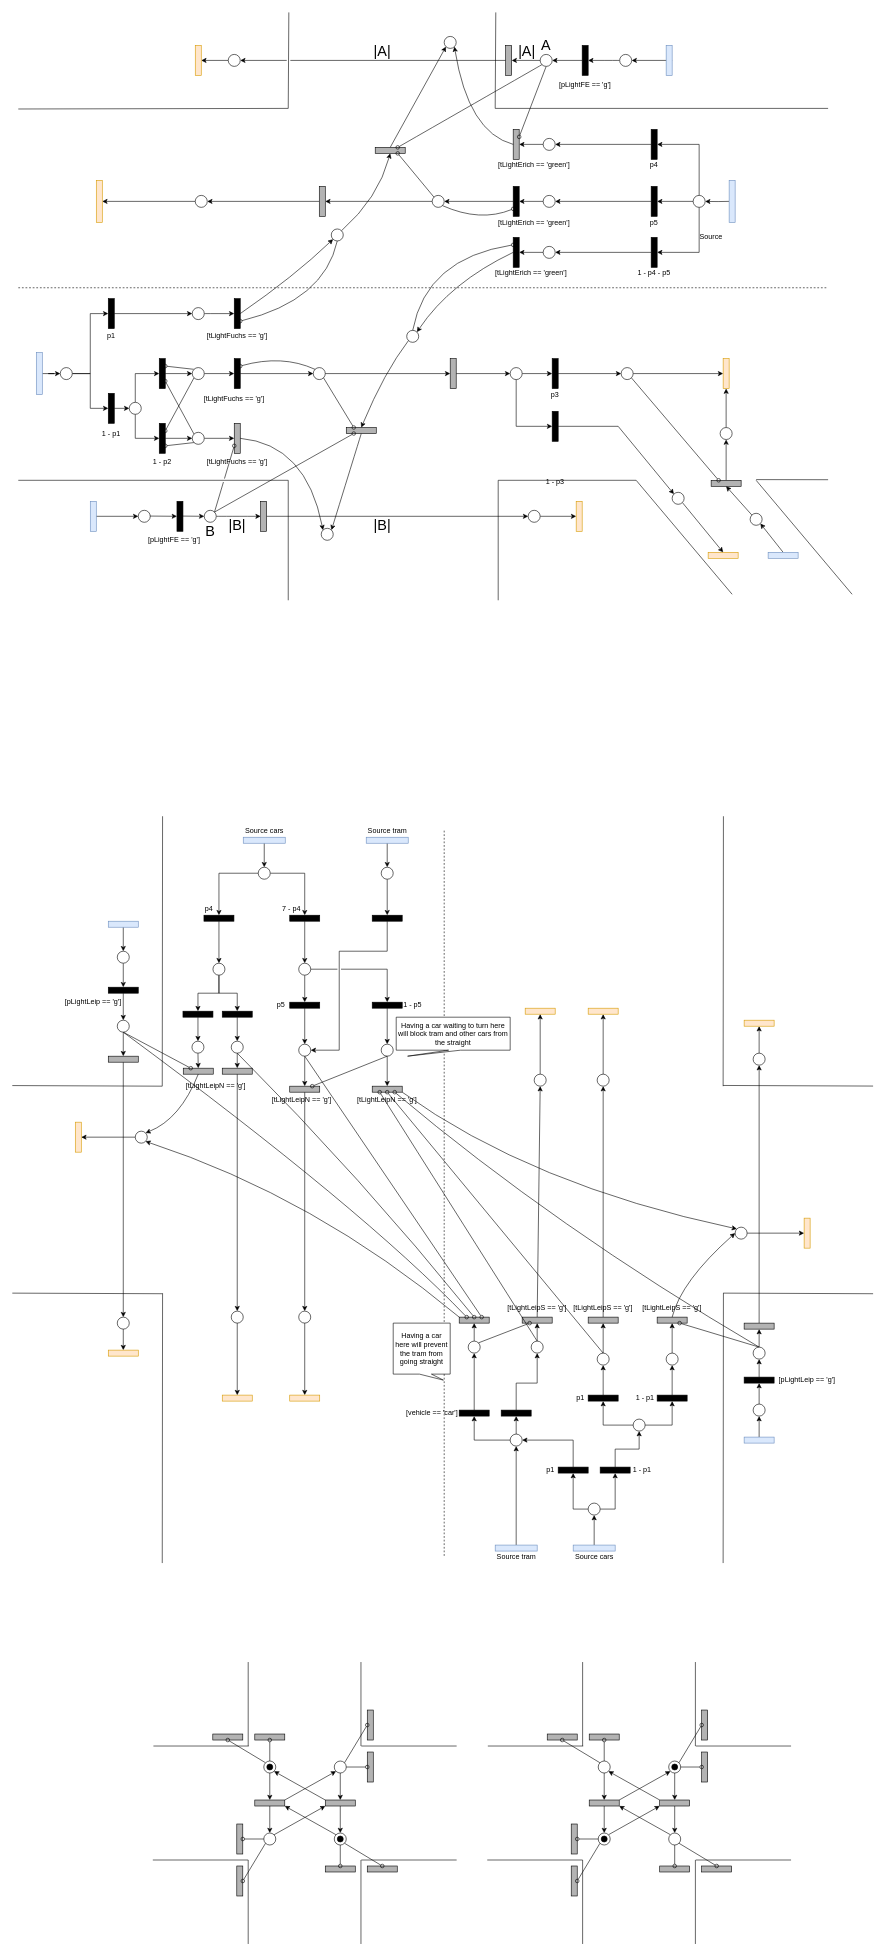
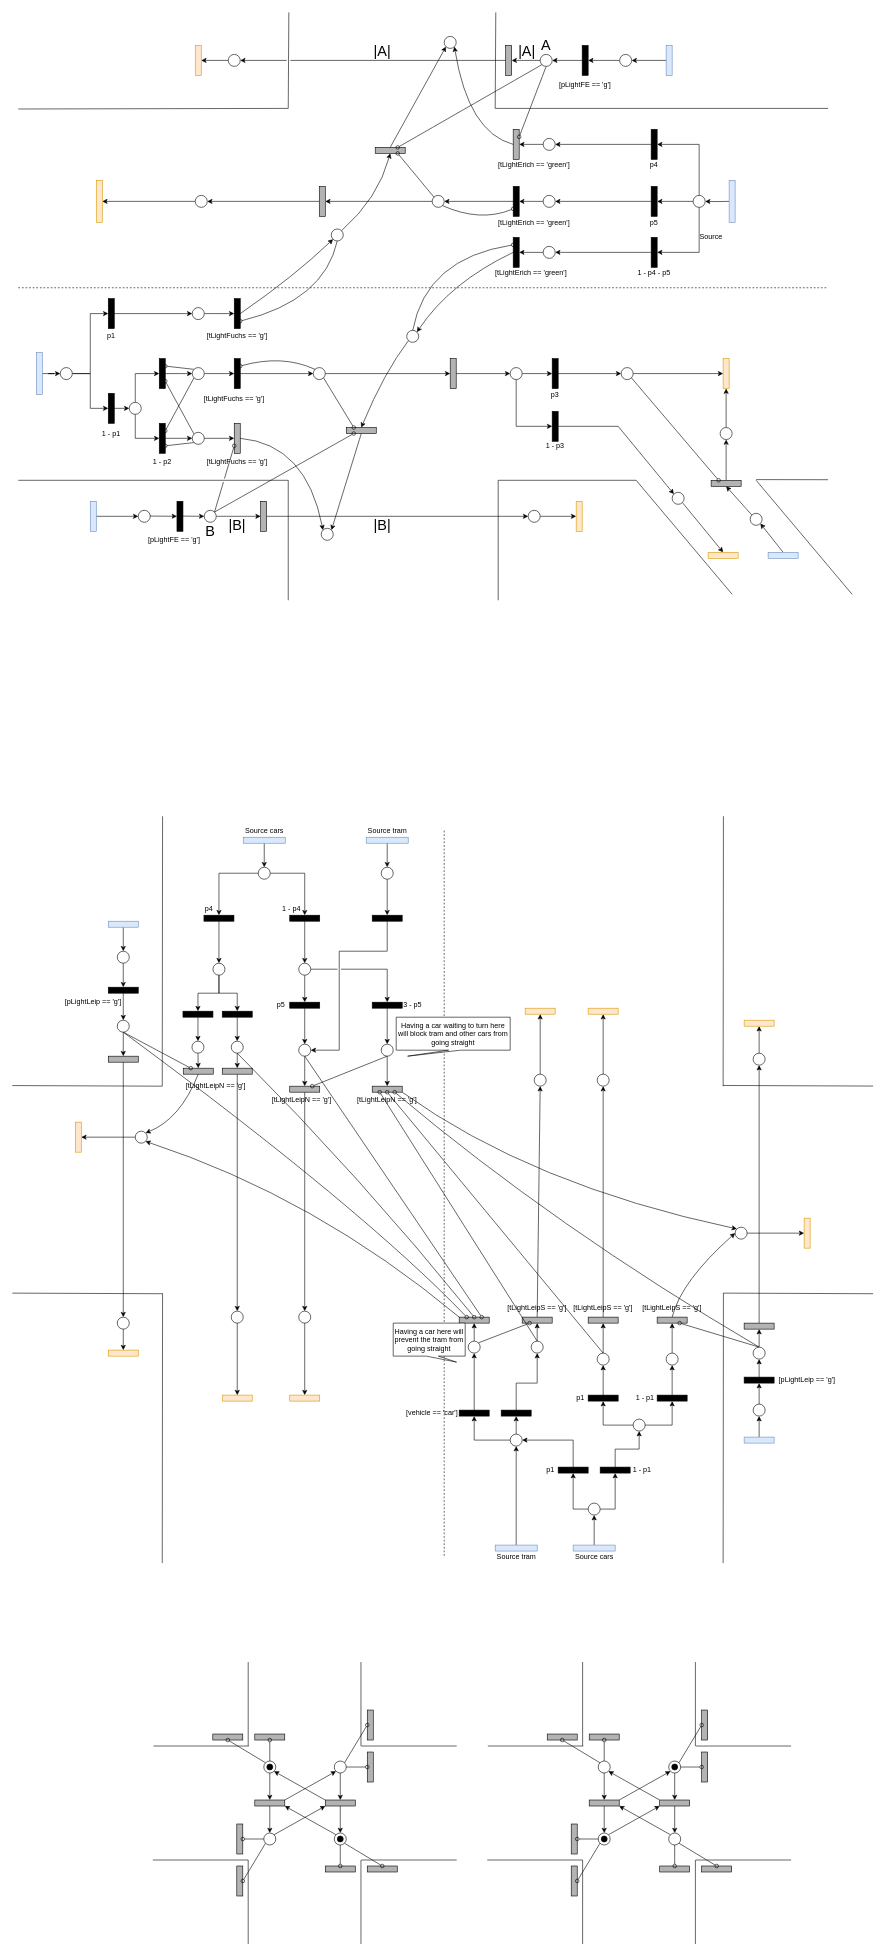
(555, 482) -> (555, 446)
(292, 909) -> (292, 909)
(413, 1005) -> (413, 1005)
(453, 1034) -> (453, 1034)
(422, 1352) -> (429, 1343)
